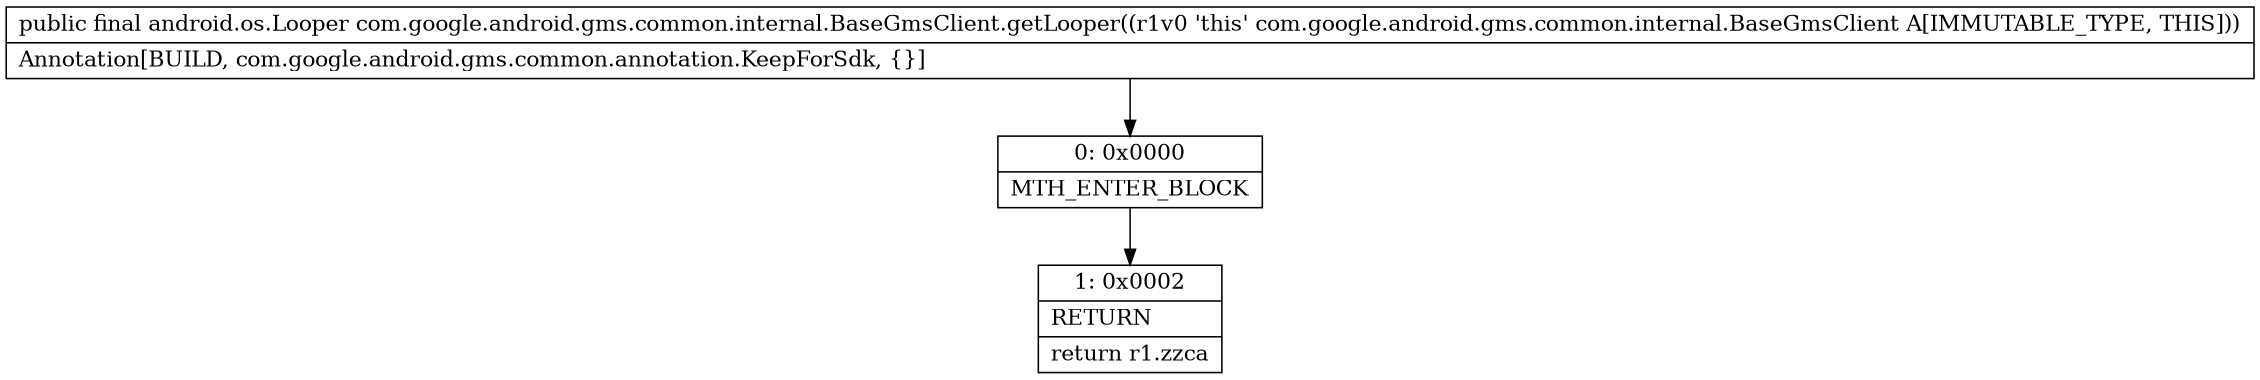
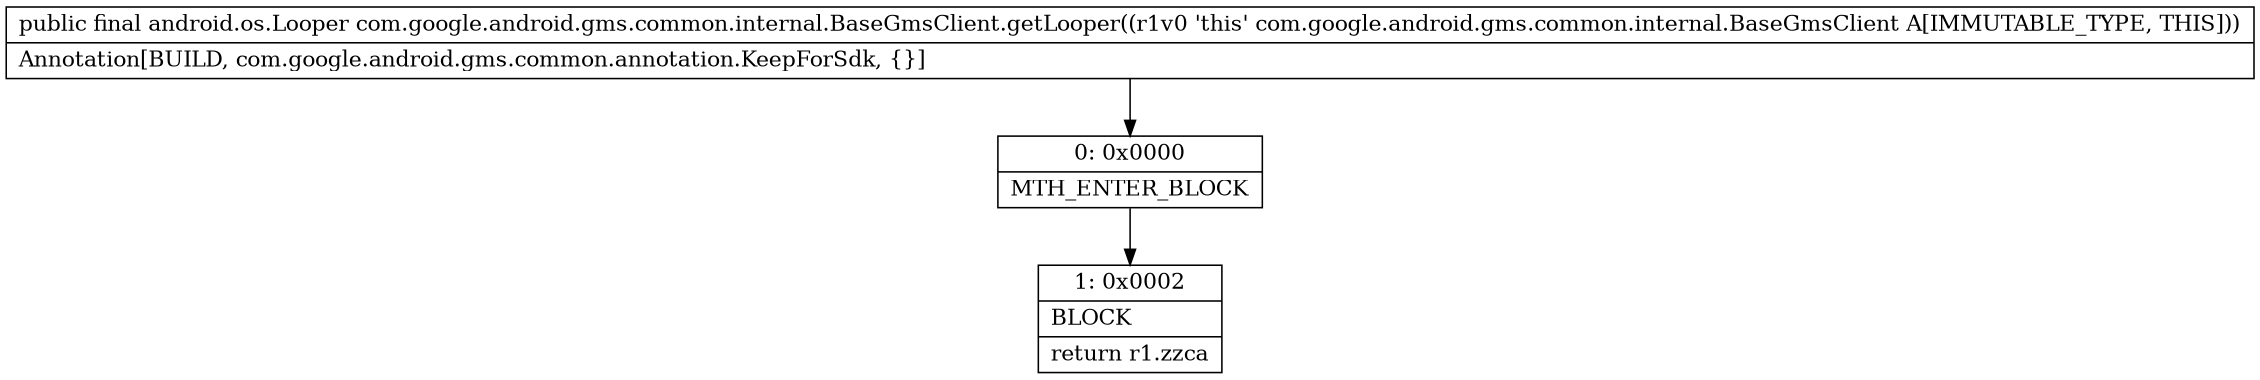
(1101, 318) -> (1091, 318)
